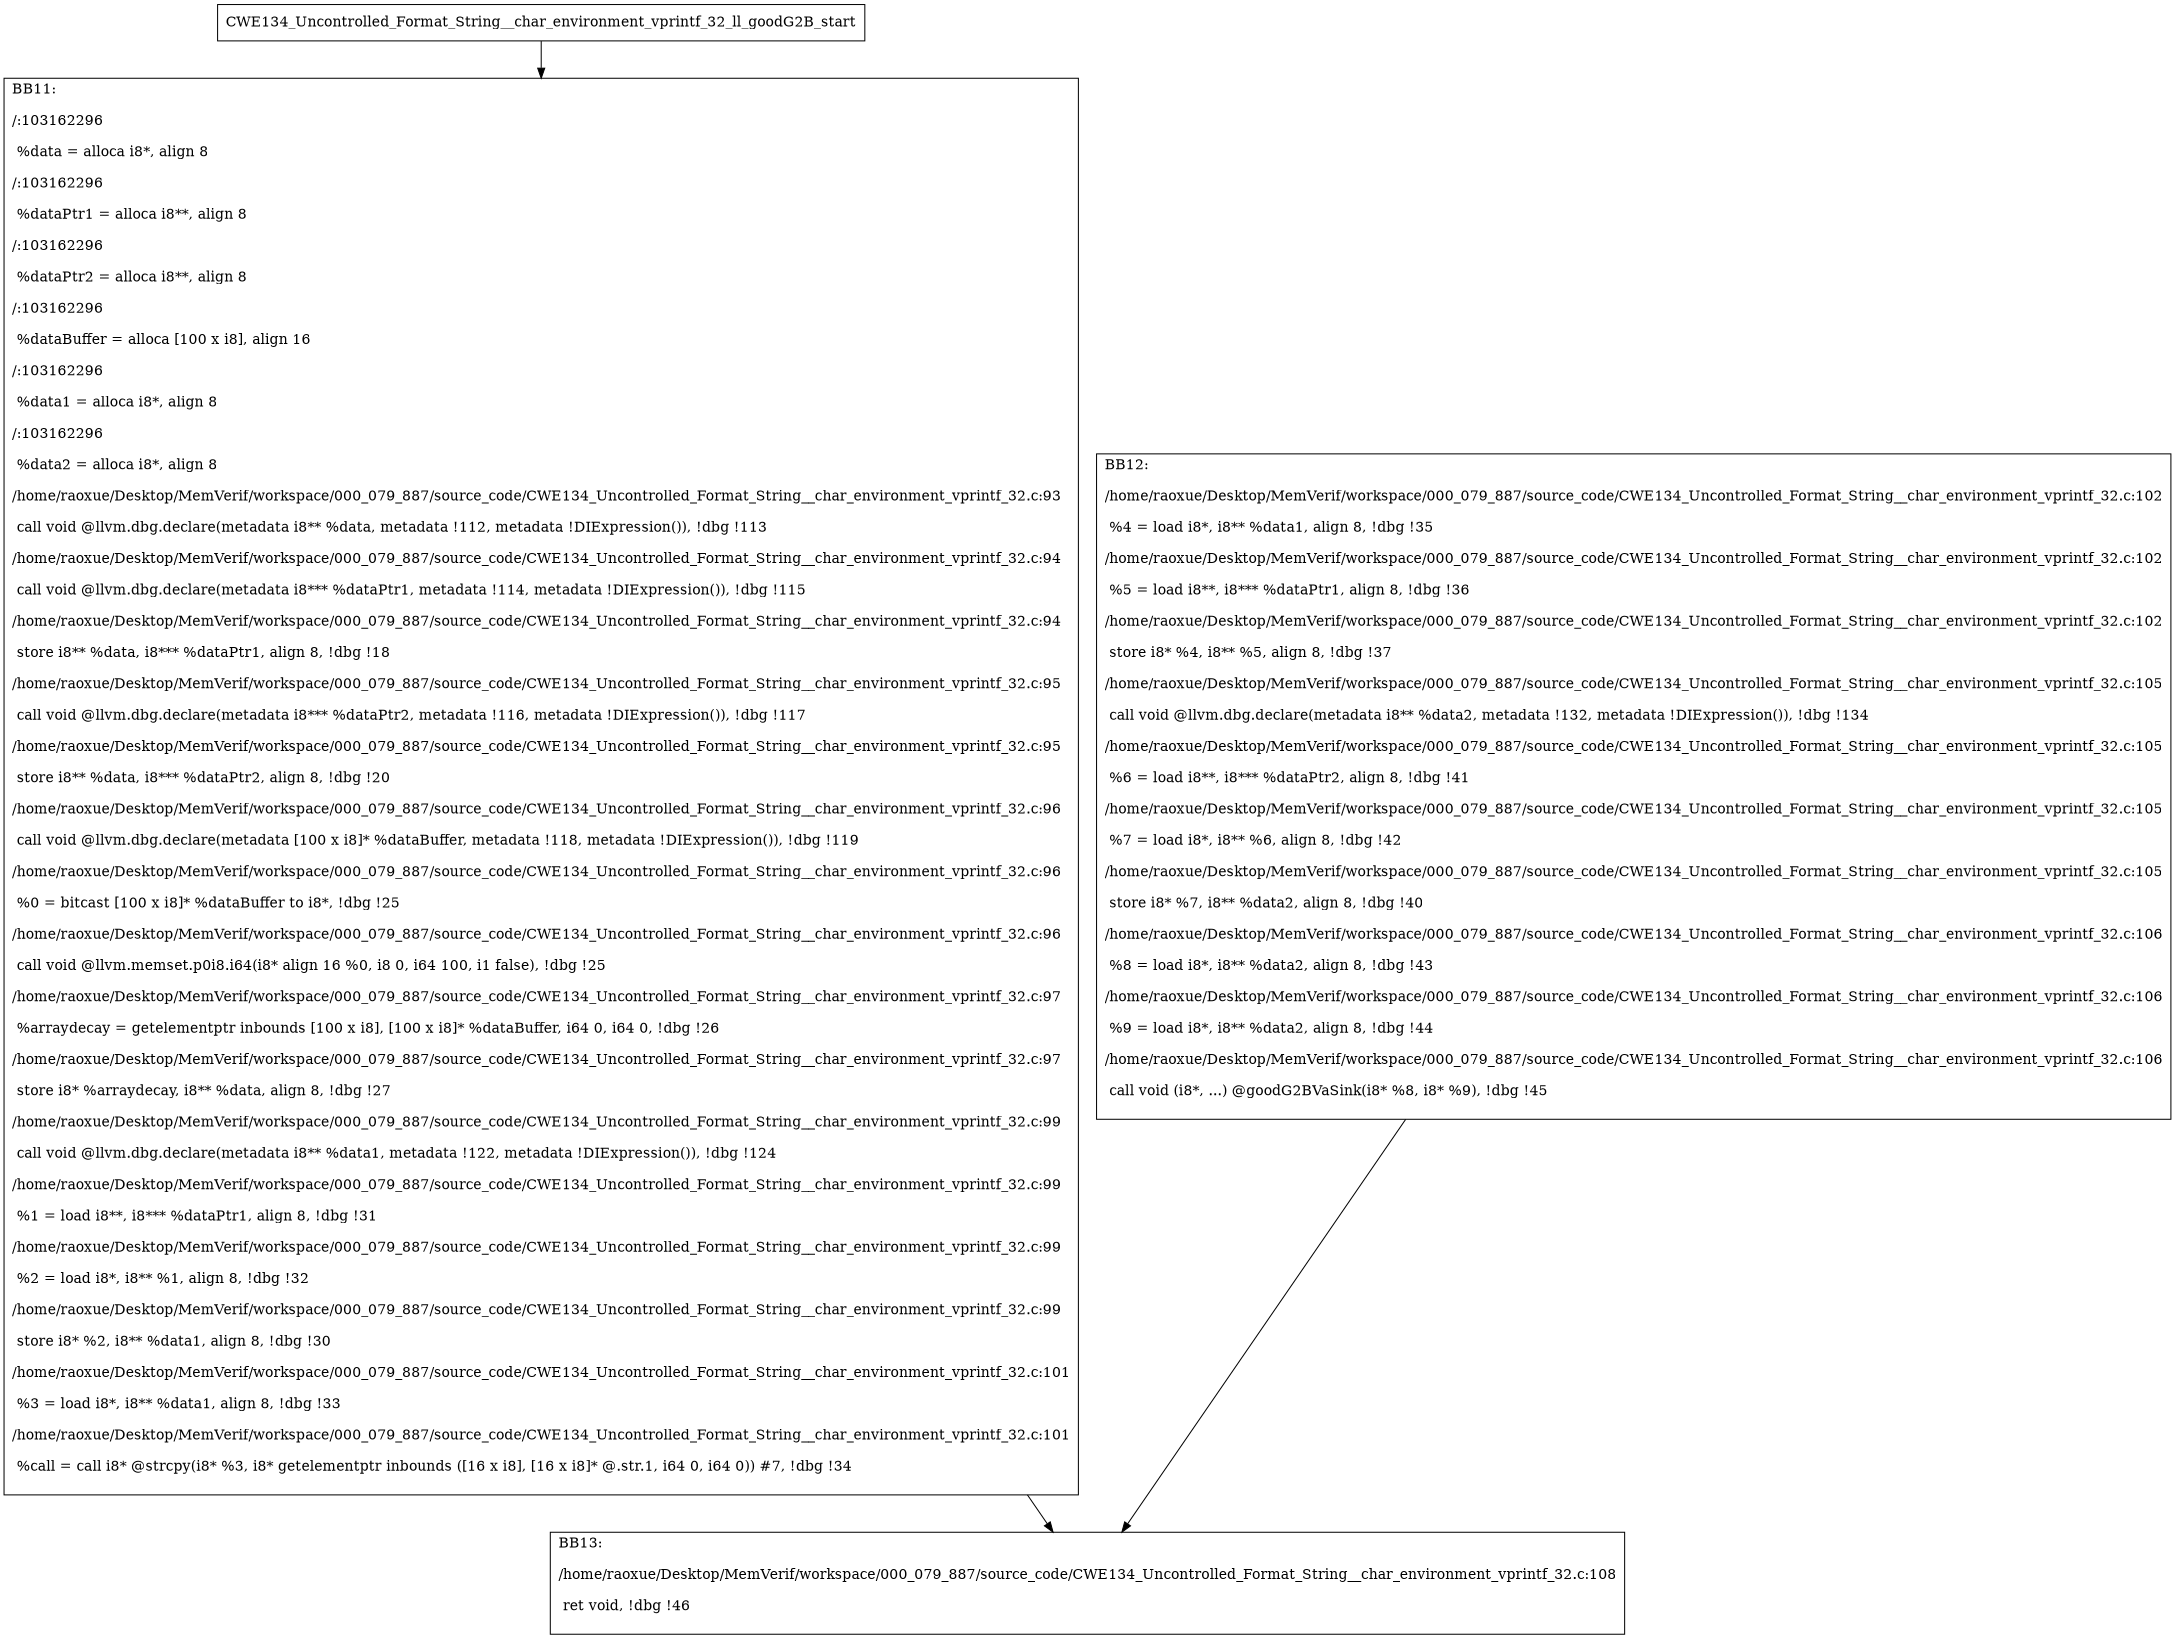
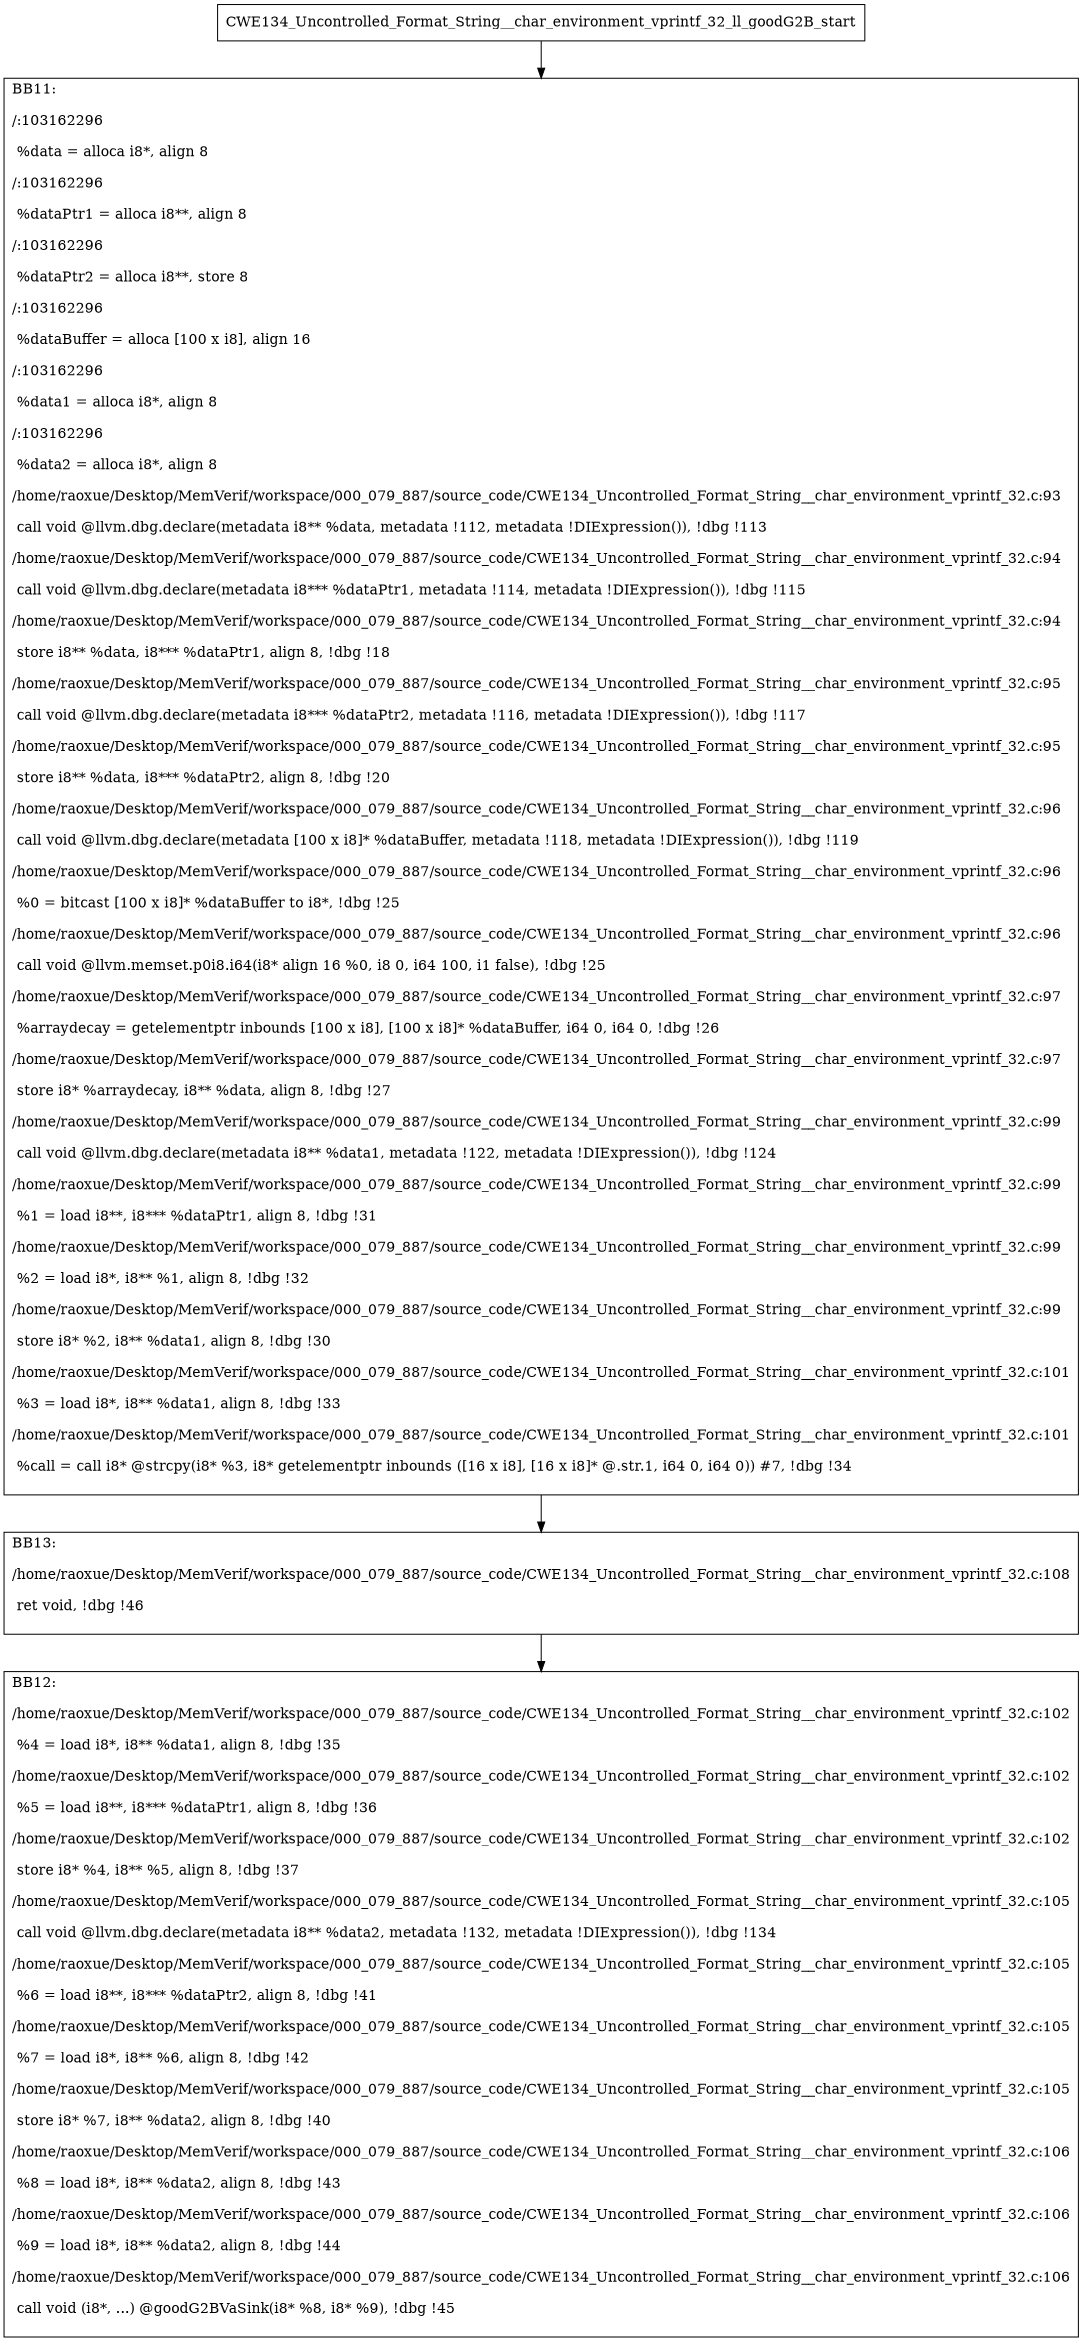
(130, 277) -> (131, 277)
(1267, 1322) -> (541, 1648)
